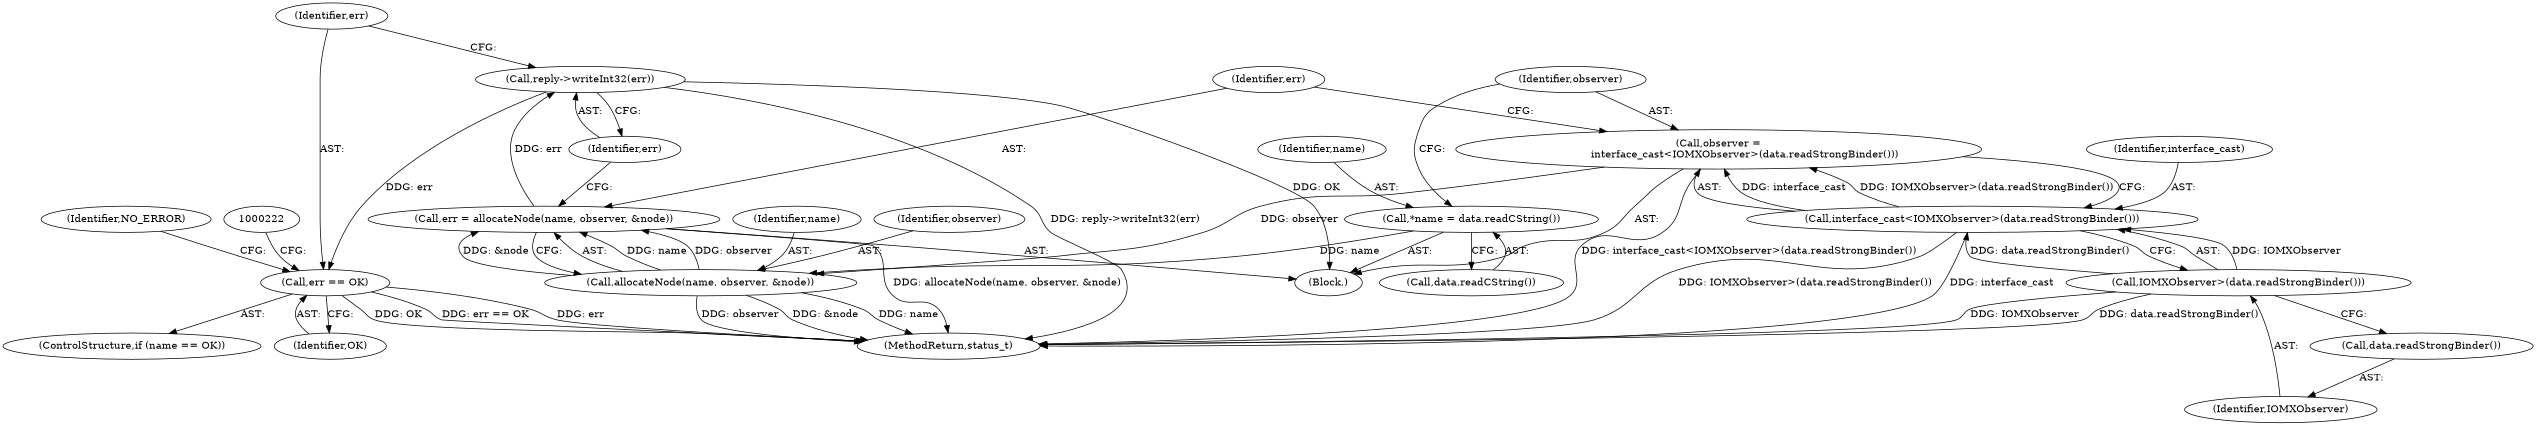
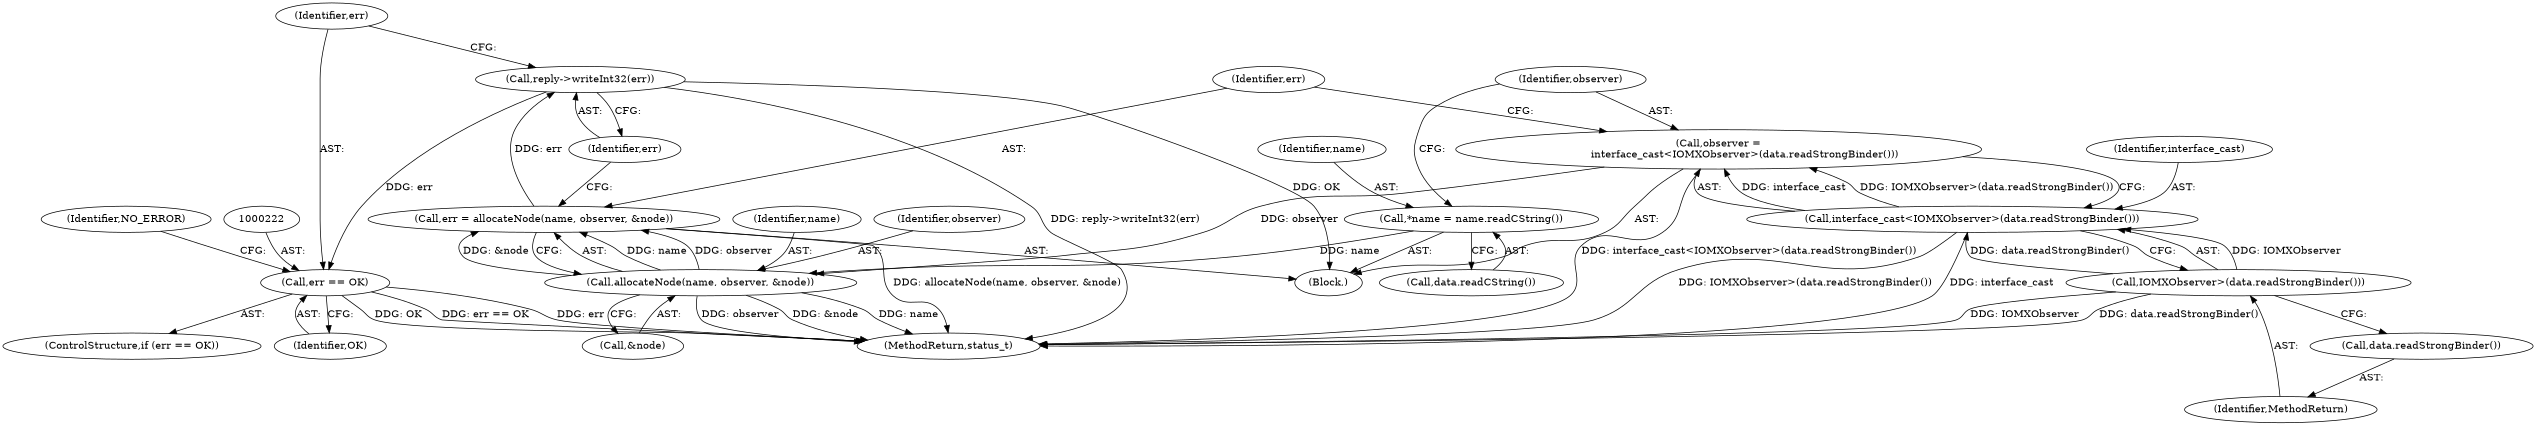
(1471, 219) -> (1471, 219)
(295, 251) -> (295, 251)
(132, 346) -> (132, 346)
none -> (633, 346)
(2281, 410) -> (2281, 410)
